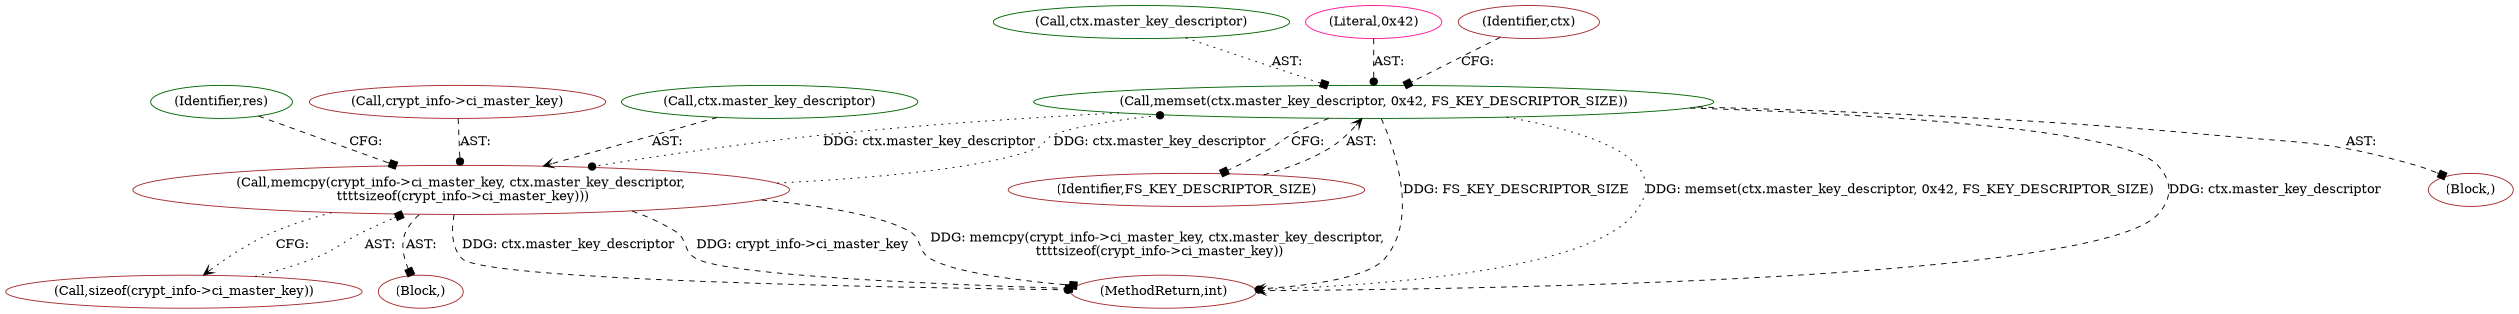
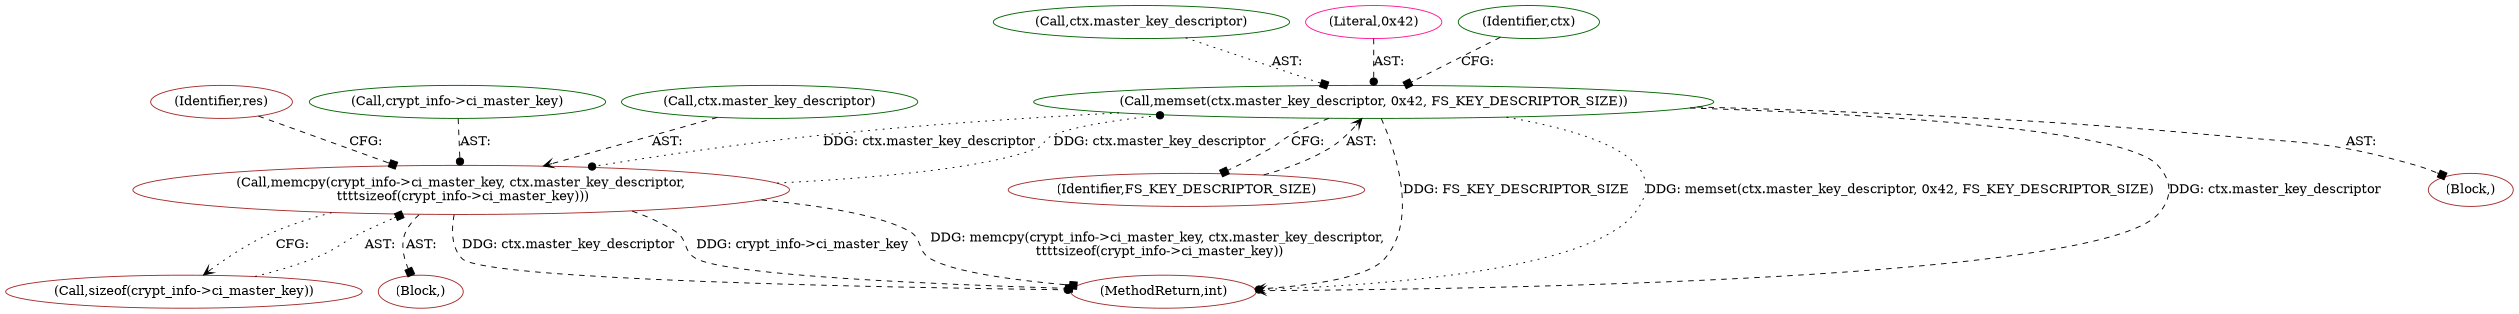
(1529, 22) -> (1529, 22)
(222, 102) -> (222, 102)
(457, 102) -> (457, 102)
